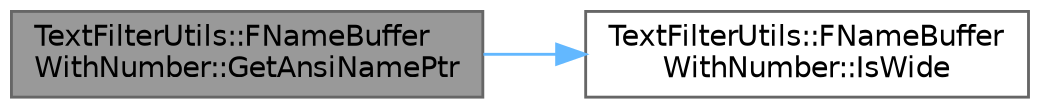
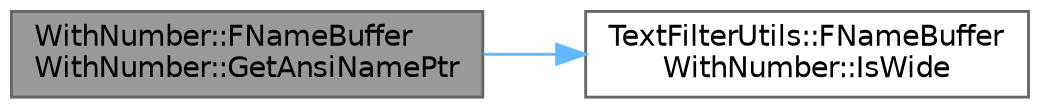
(247, 54) -> (247, 54)
